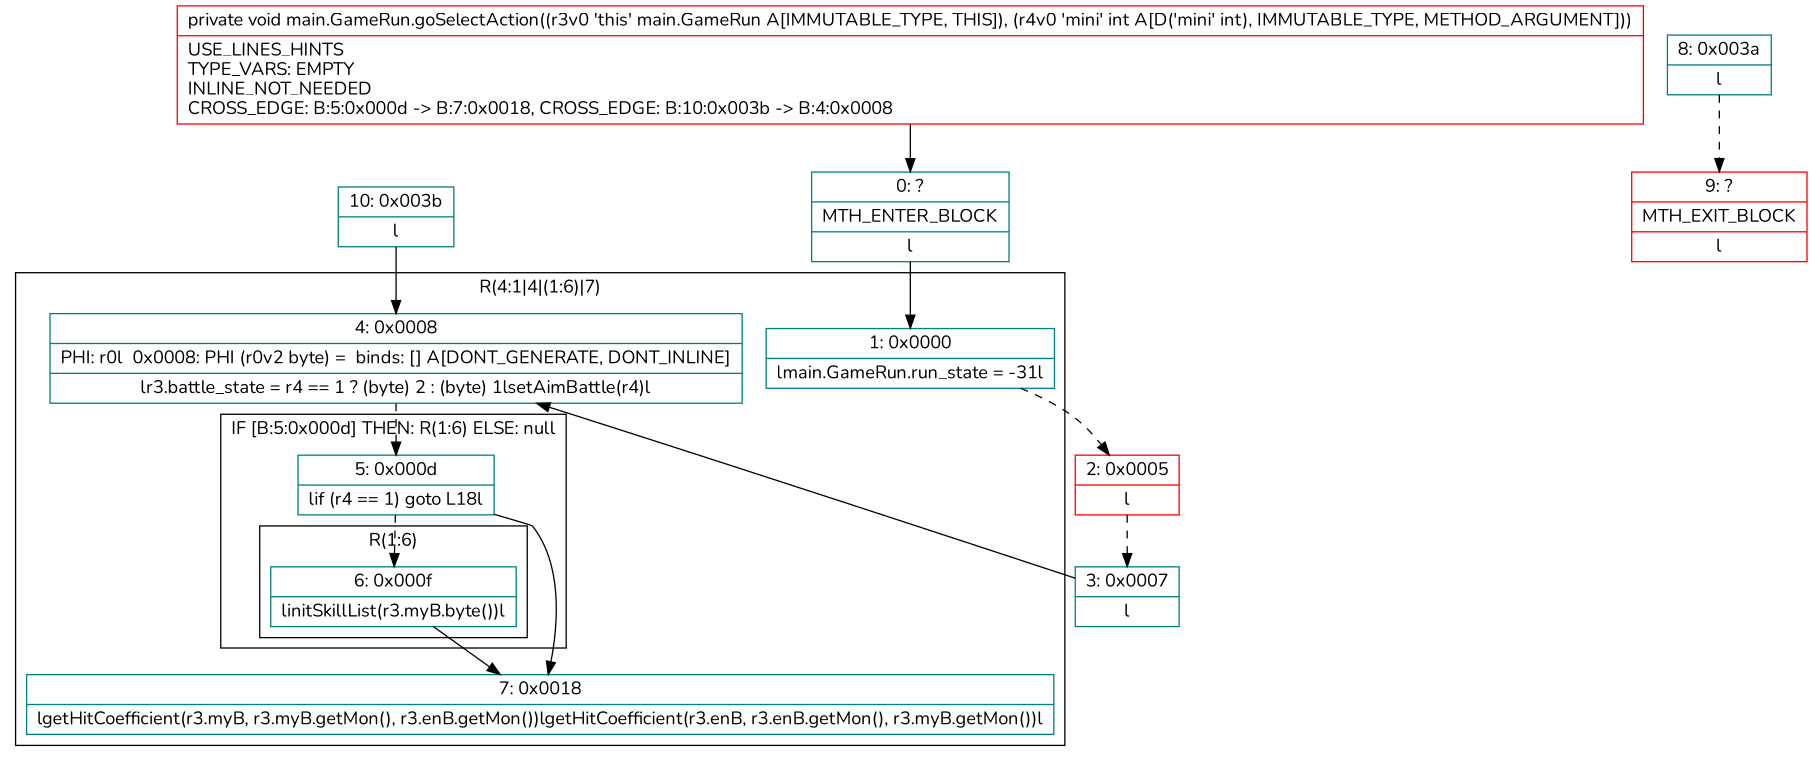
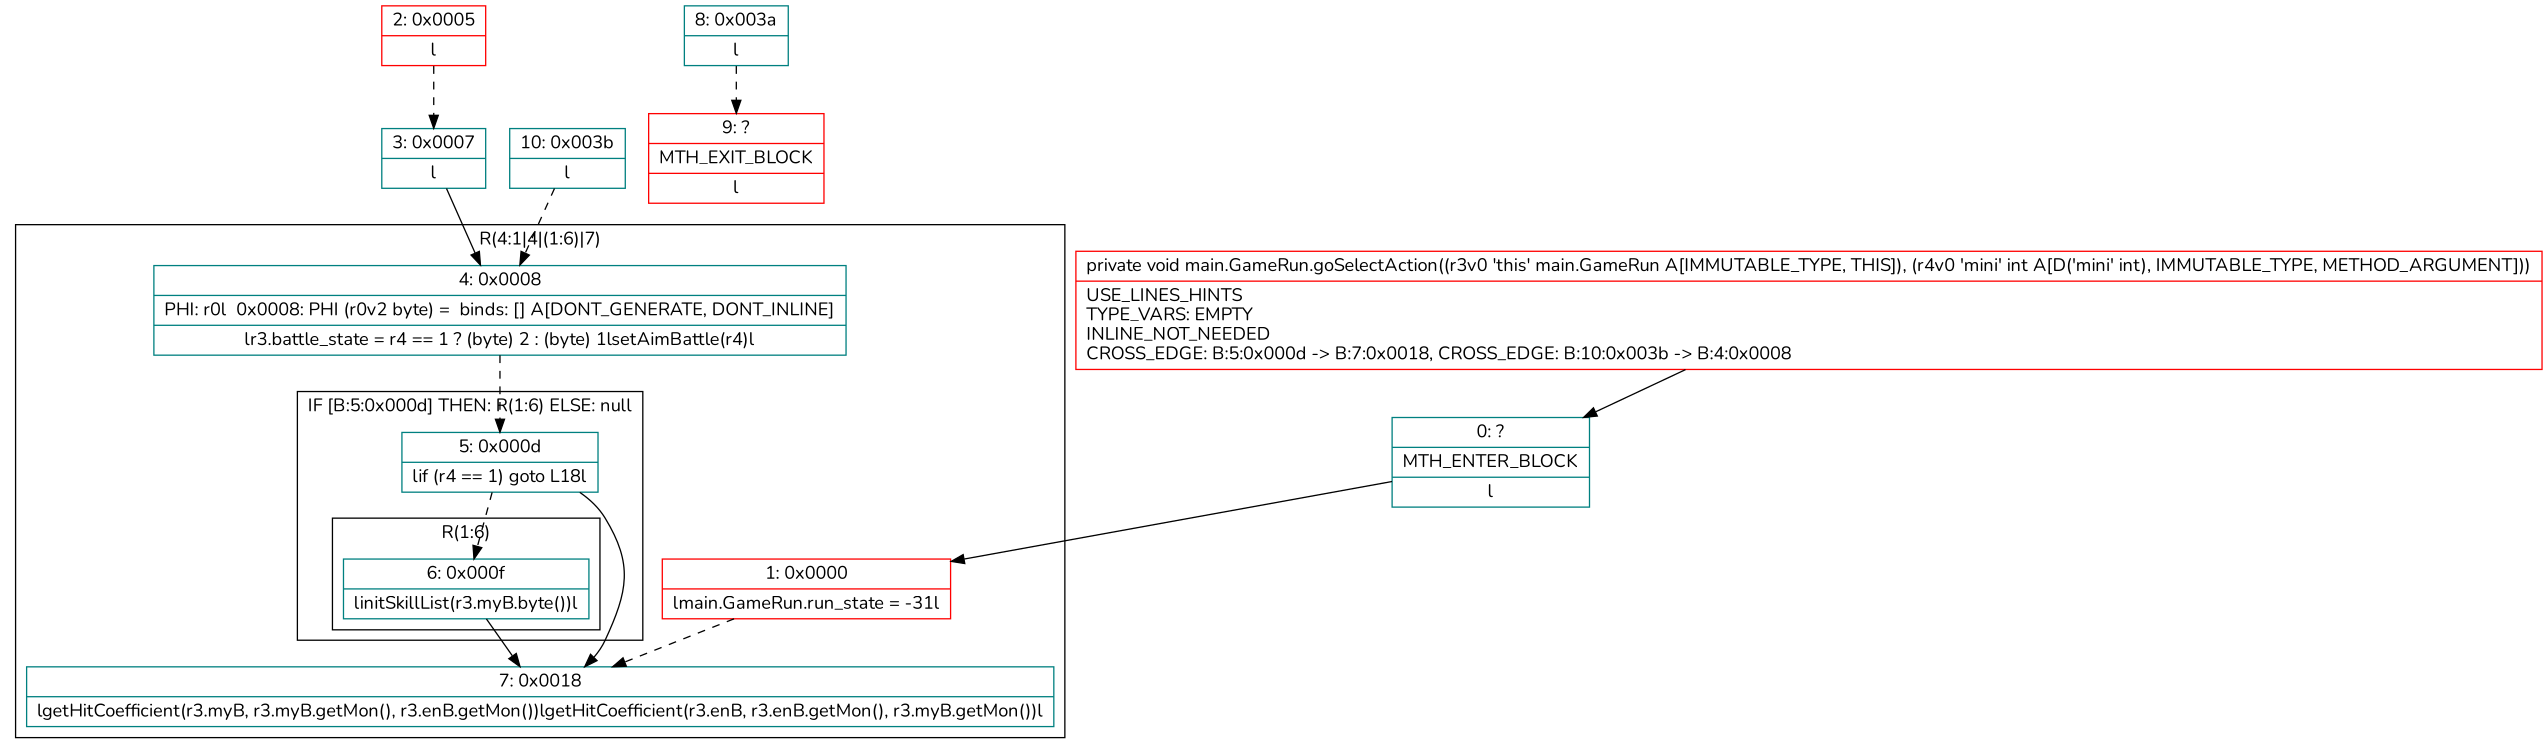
(396, 282) -> (542, 216)
(910, 358) -> (806, 589)
(1057, 406) -> (679, 640)
